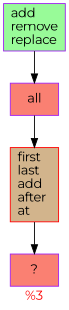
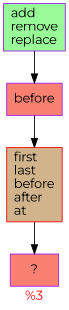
(34, 99) -> (34, 99)
(34, 185) -> (34, 185)
